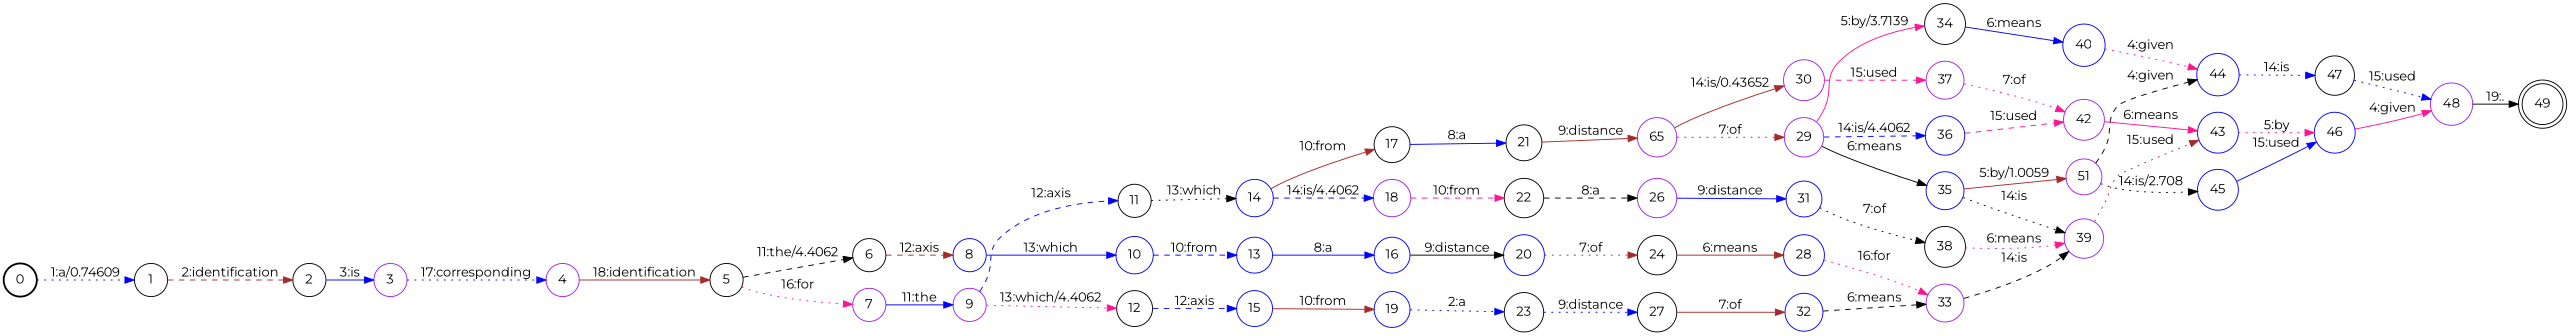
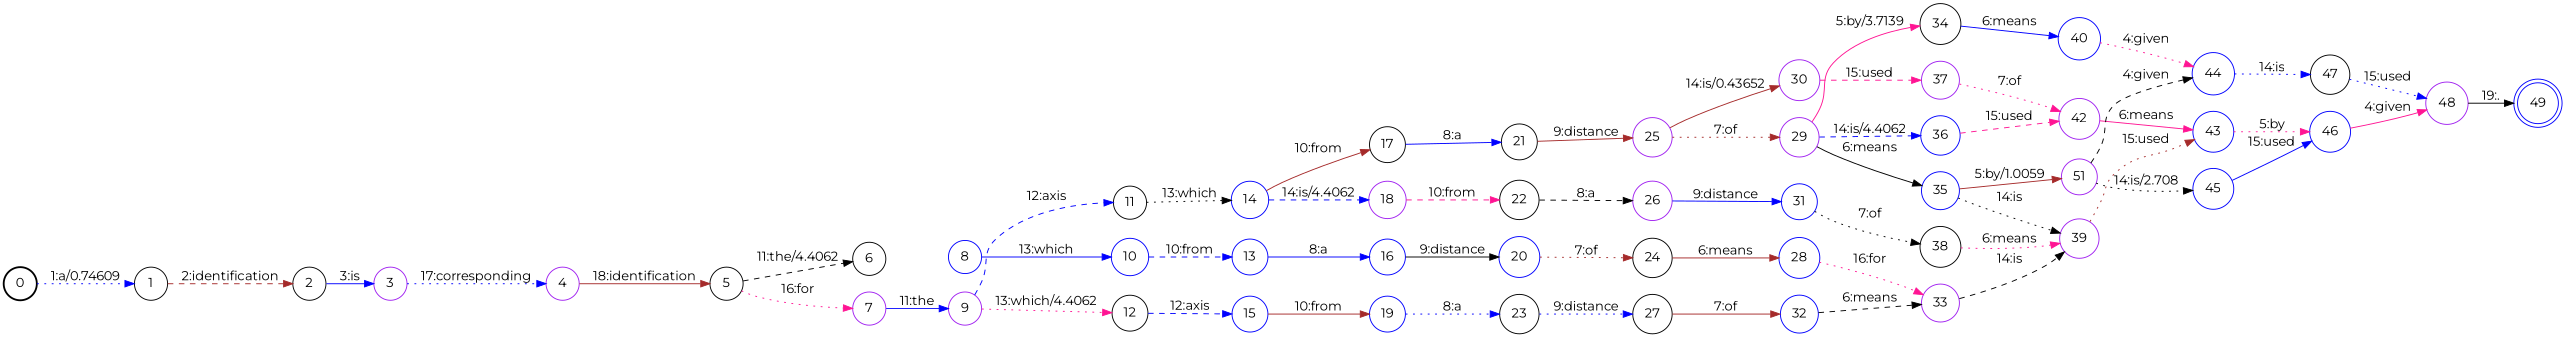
(2543, 104) -> (2538, 103)
(1657, 137) -> (1652, 137)
(915, 255) -> none
(1457, 303) -> (1453, 307)
